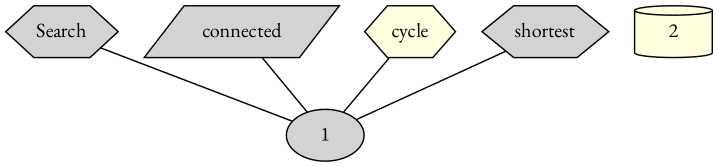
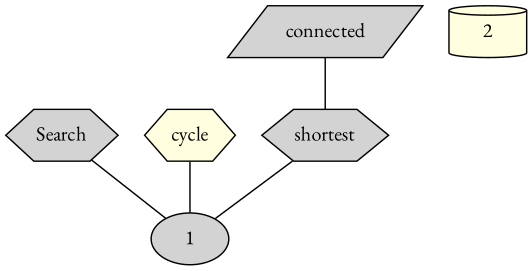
(285, 85) -> (325, 84)
